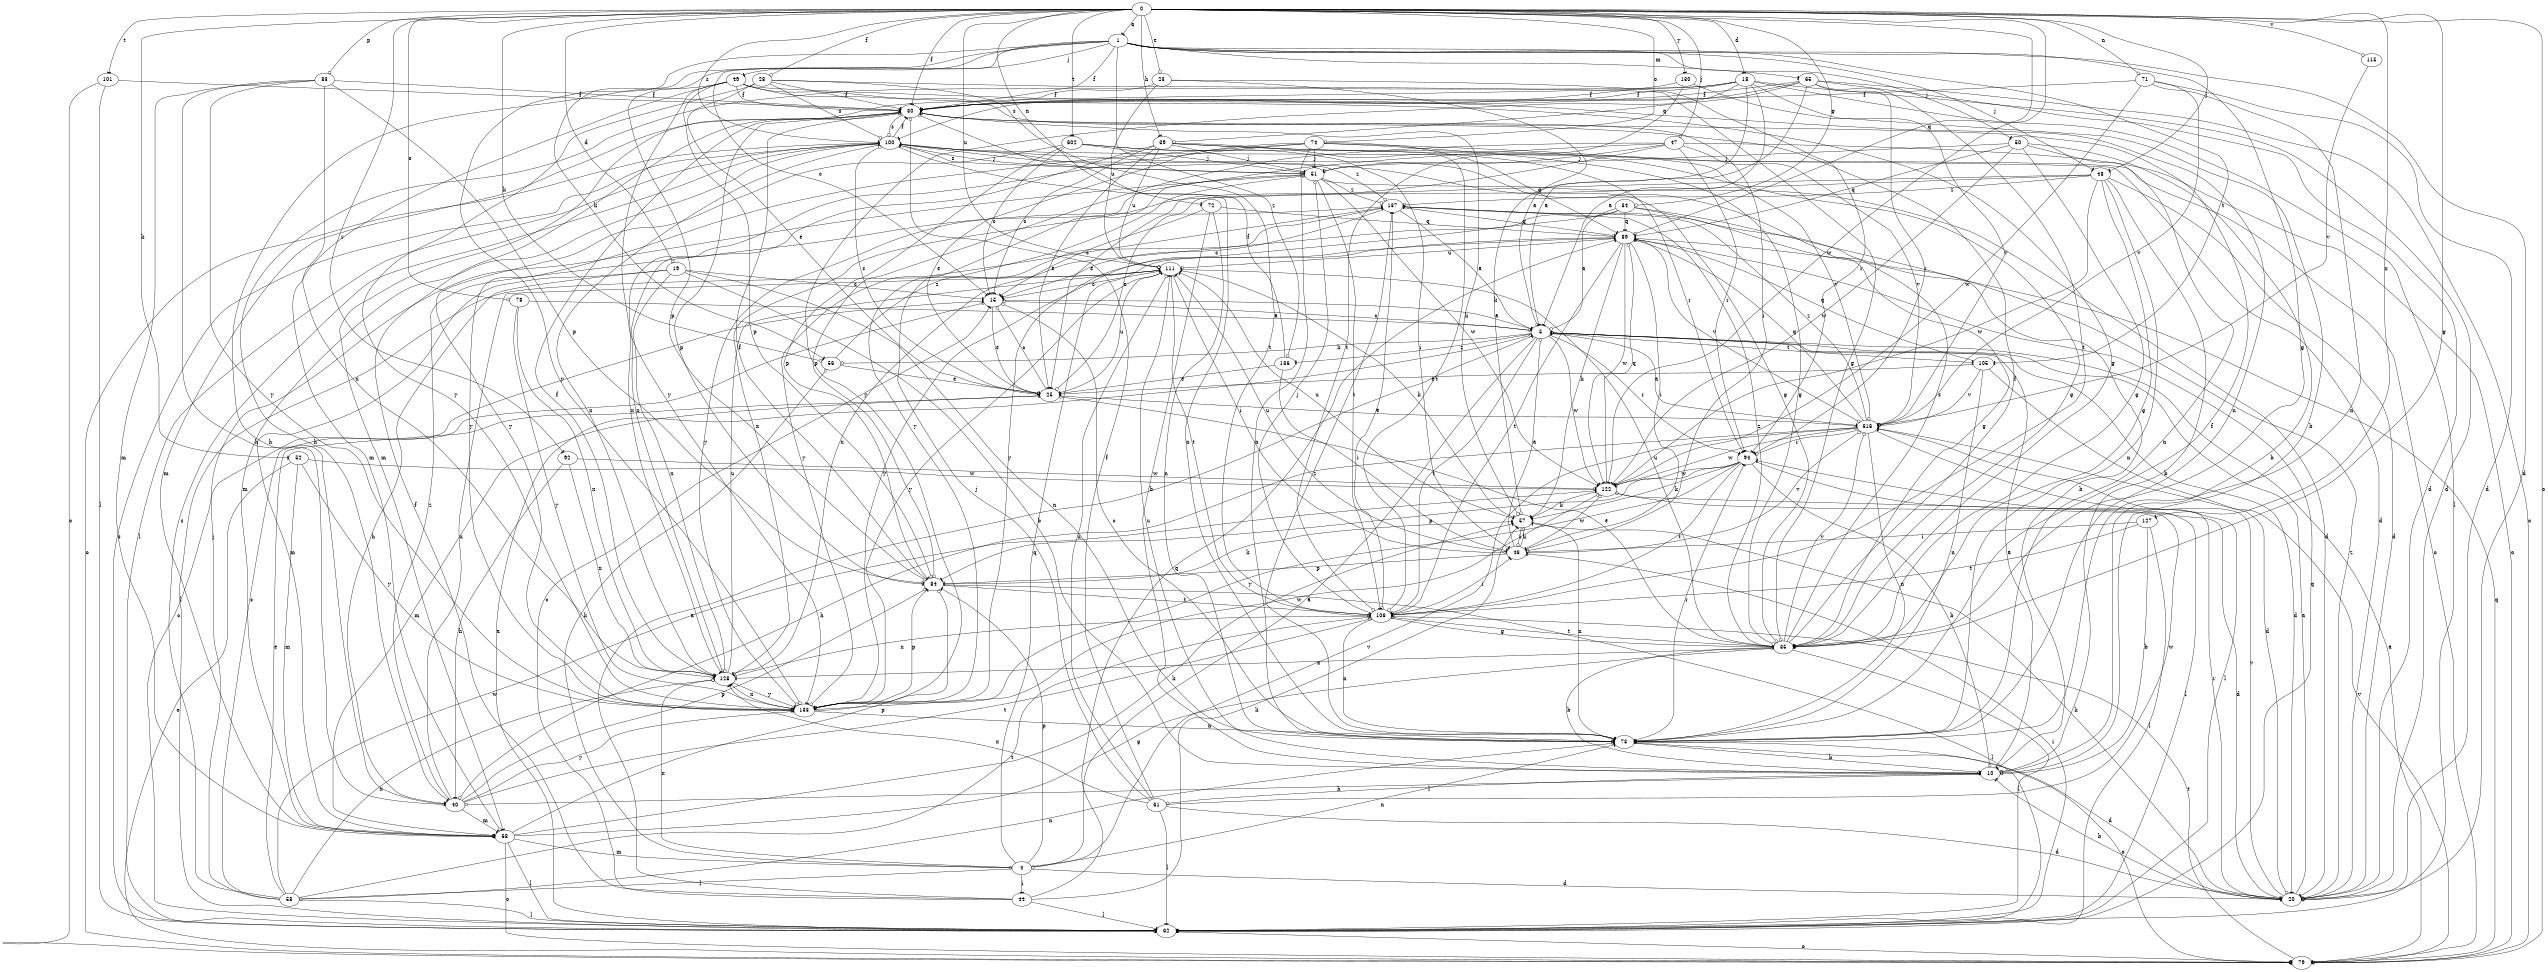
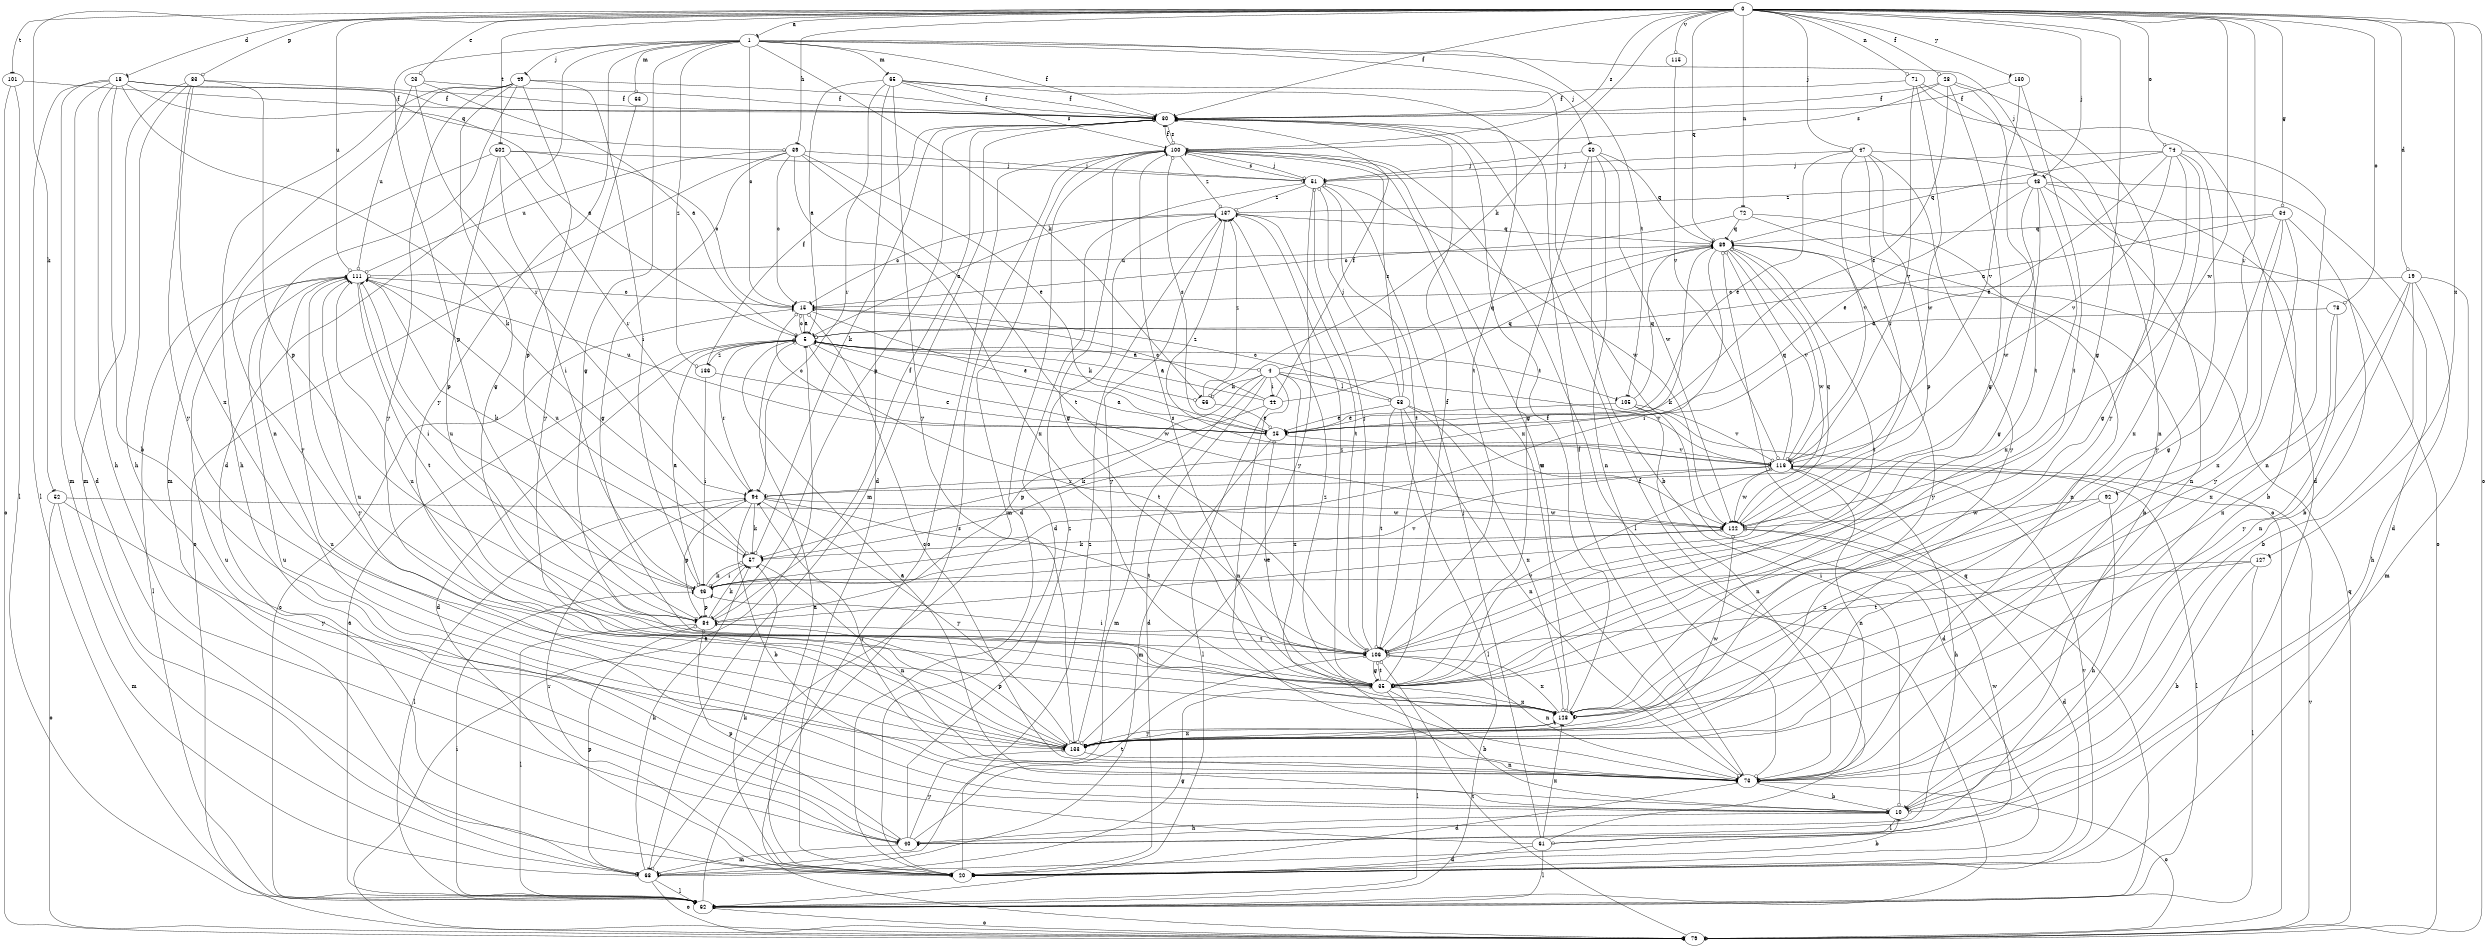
none -> (638, 99)
(586, 355) -> (342, 425)
(1867, 427) -> (1781, 466)
(748, 862) -> (1094, 752)
